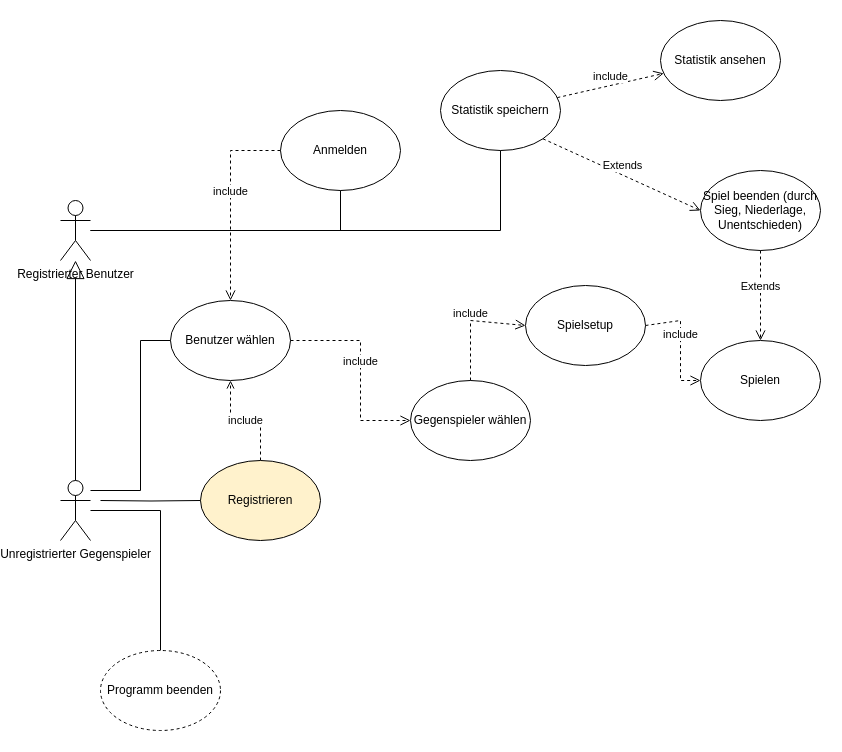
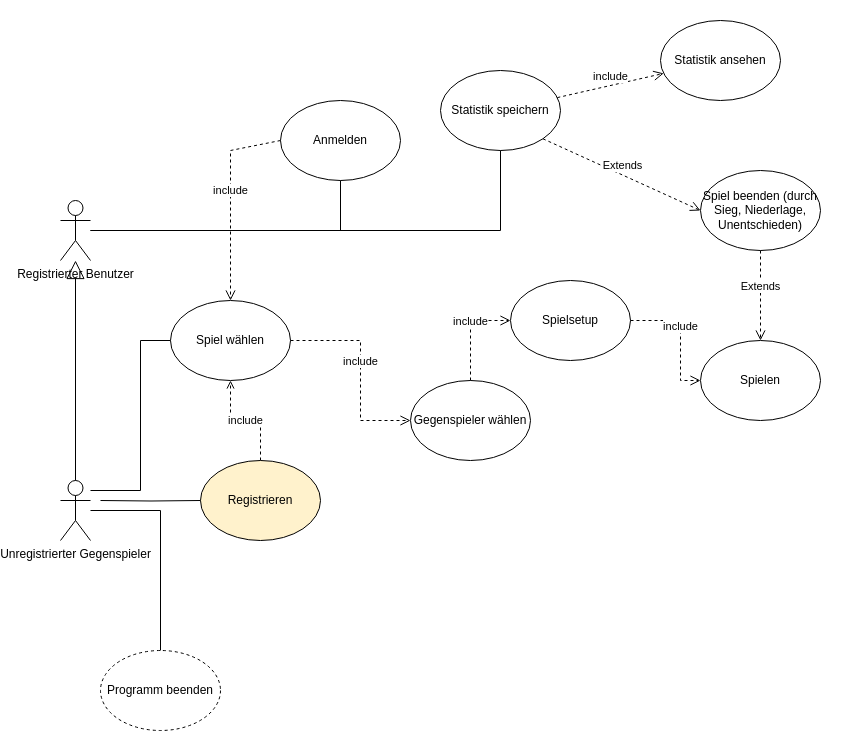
(341, 151) -> (341, 141)
(586, 326) -> (571, 321)
(231, 341) -> (231, 341)
